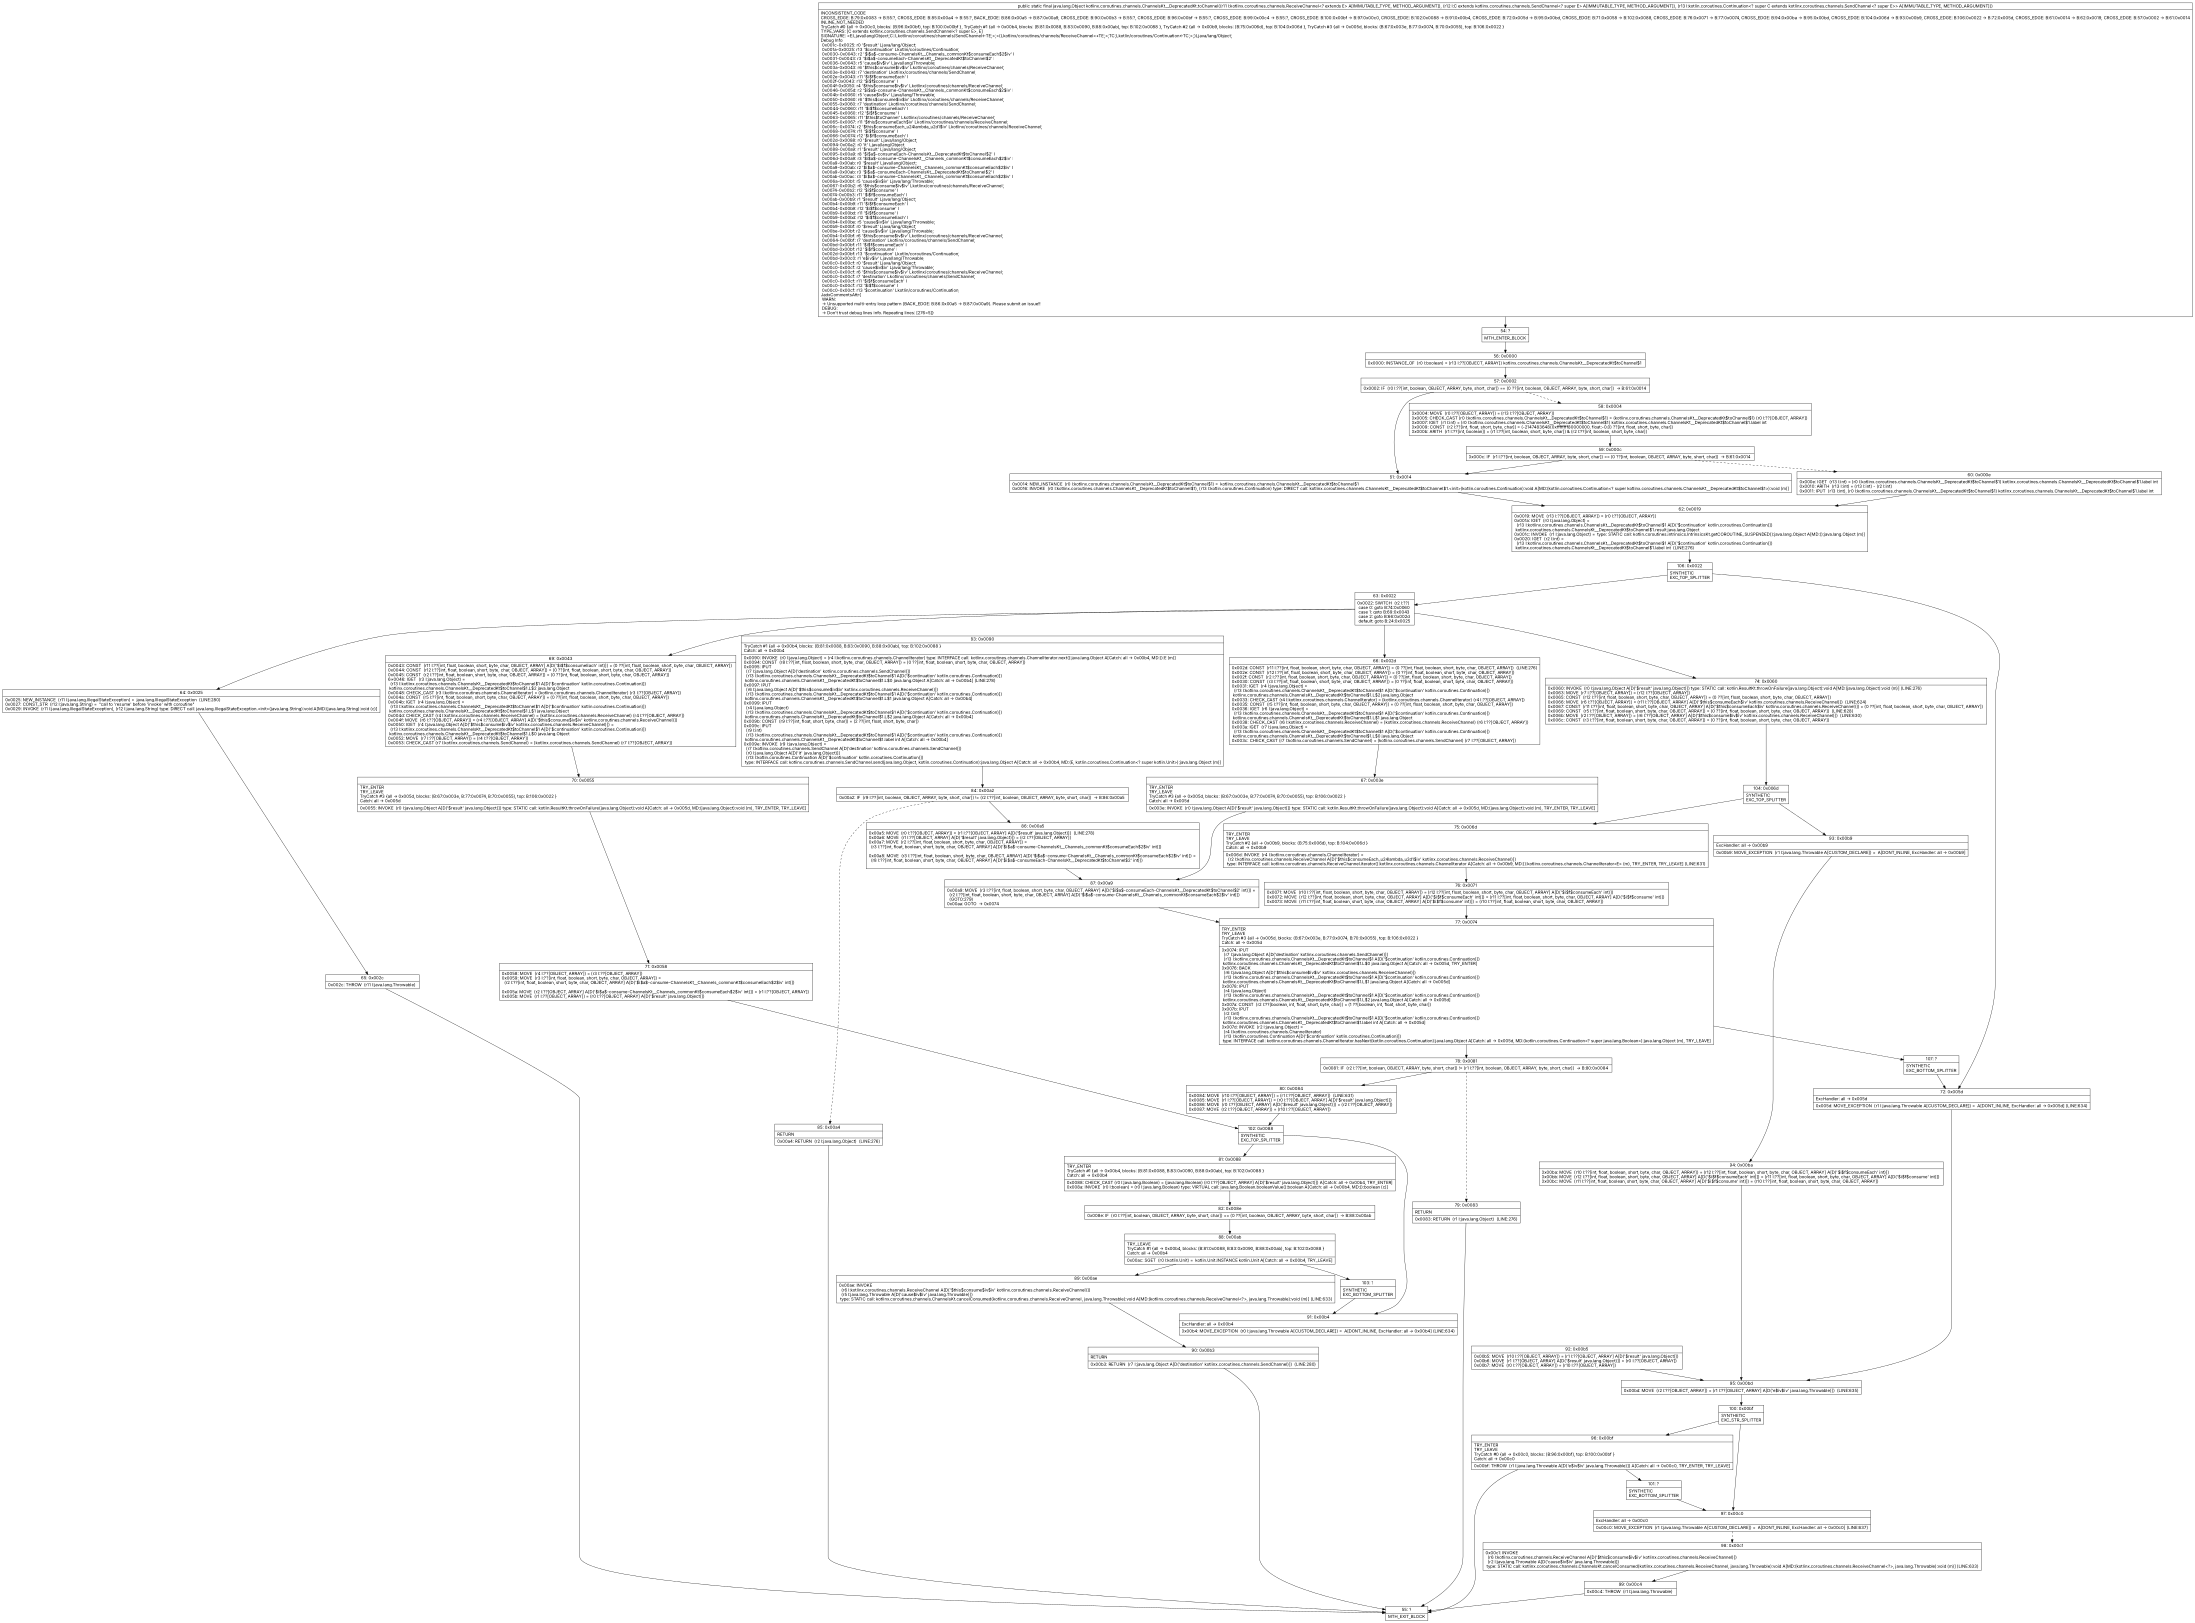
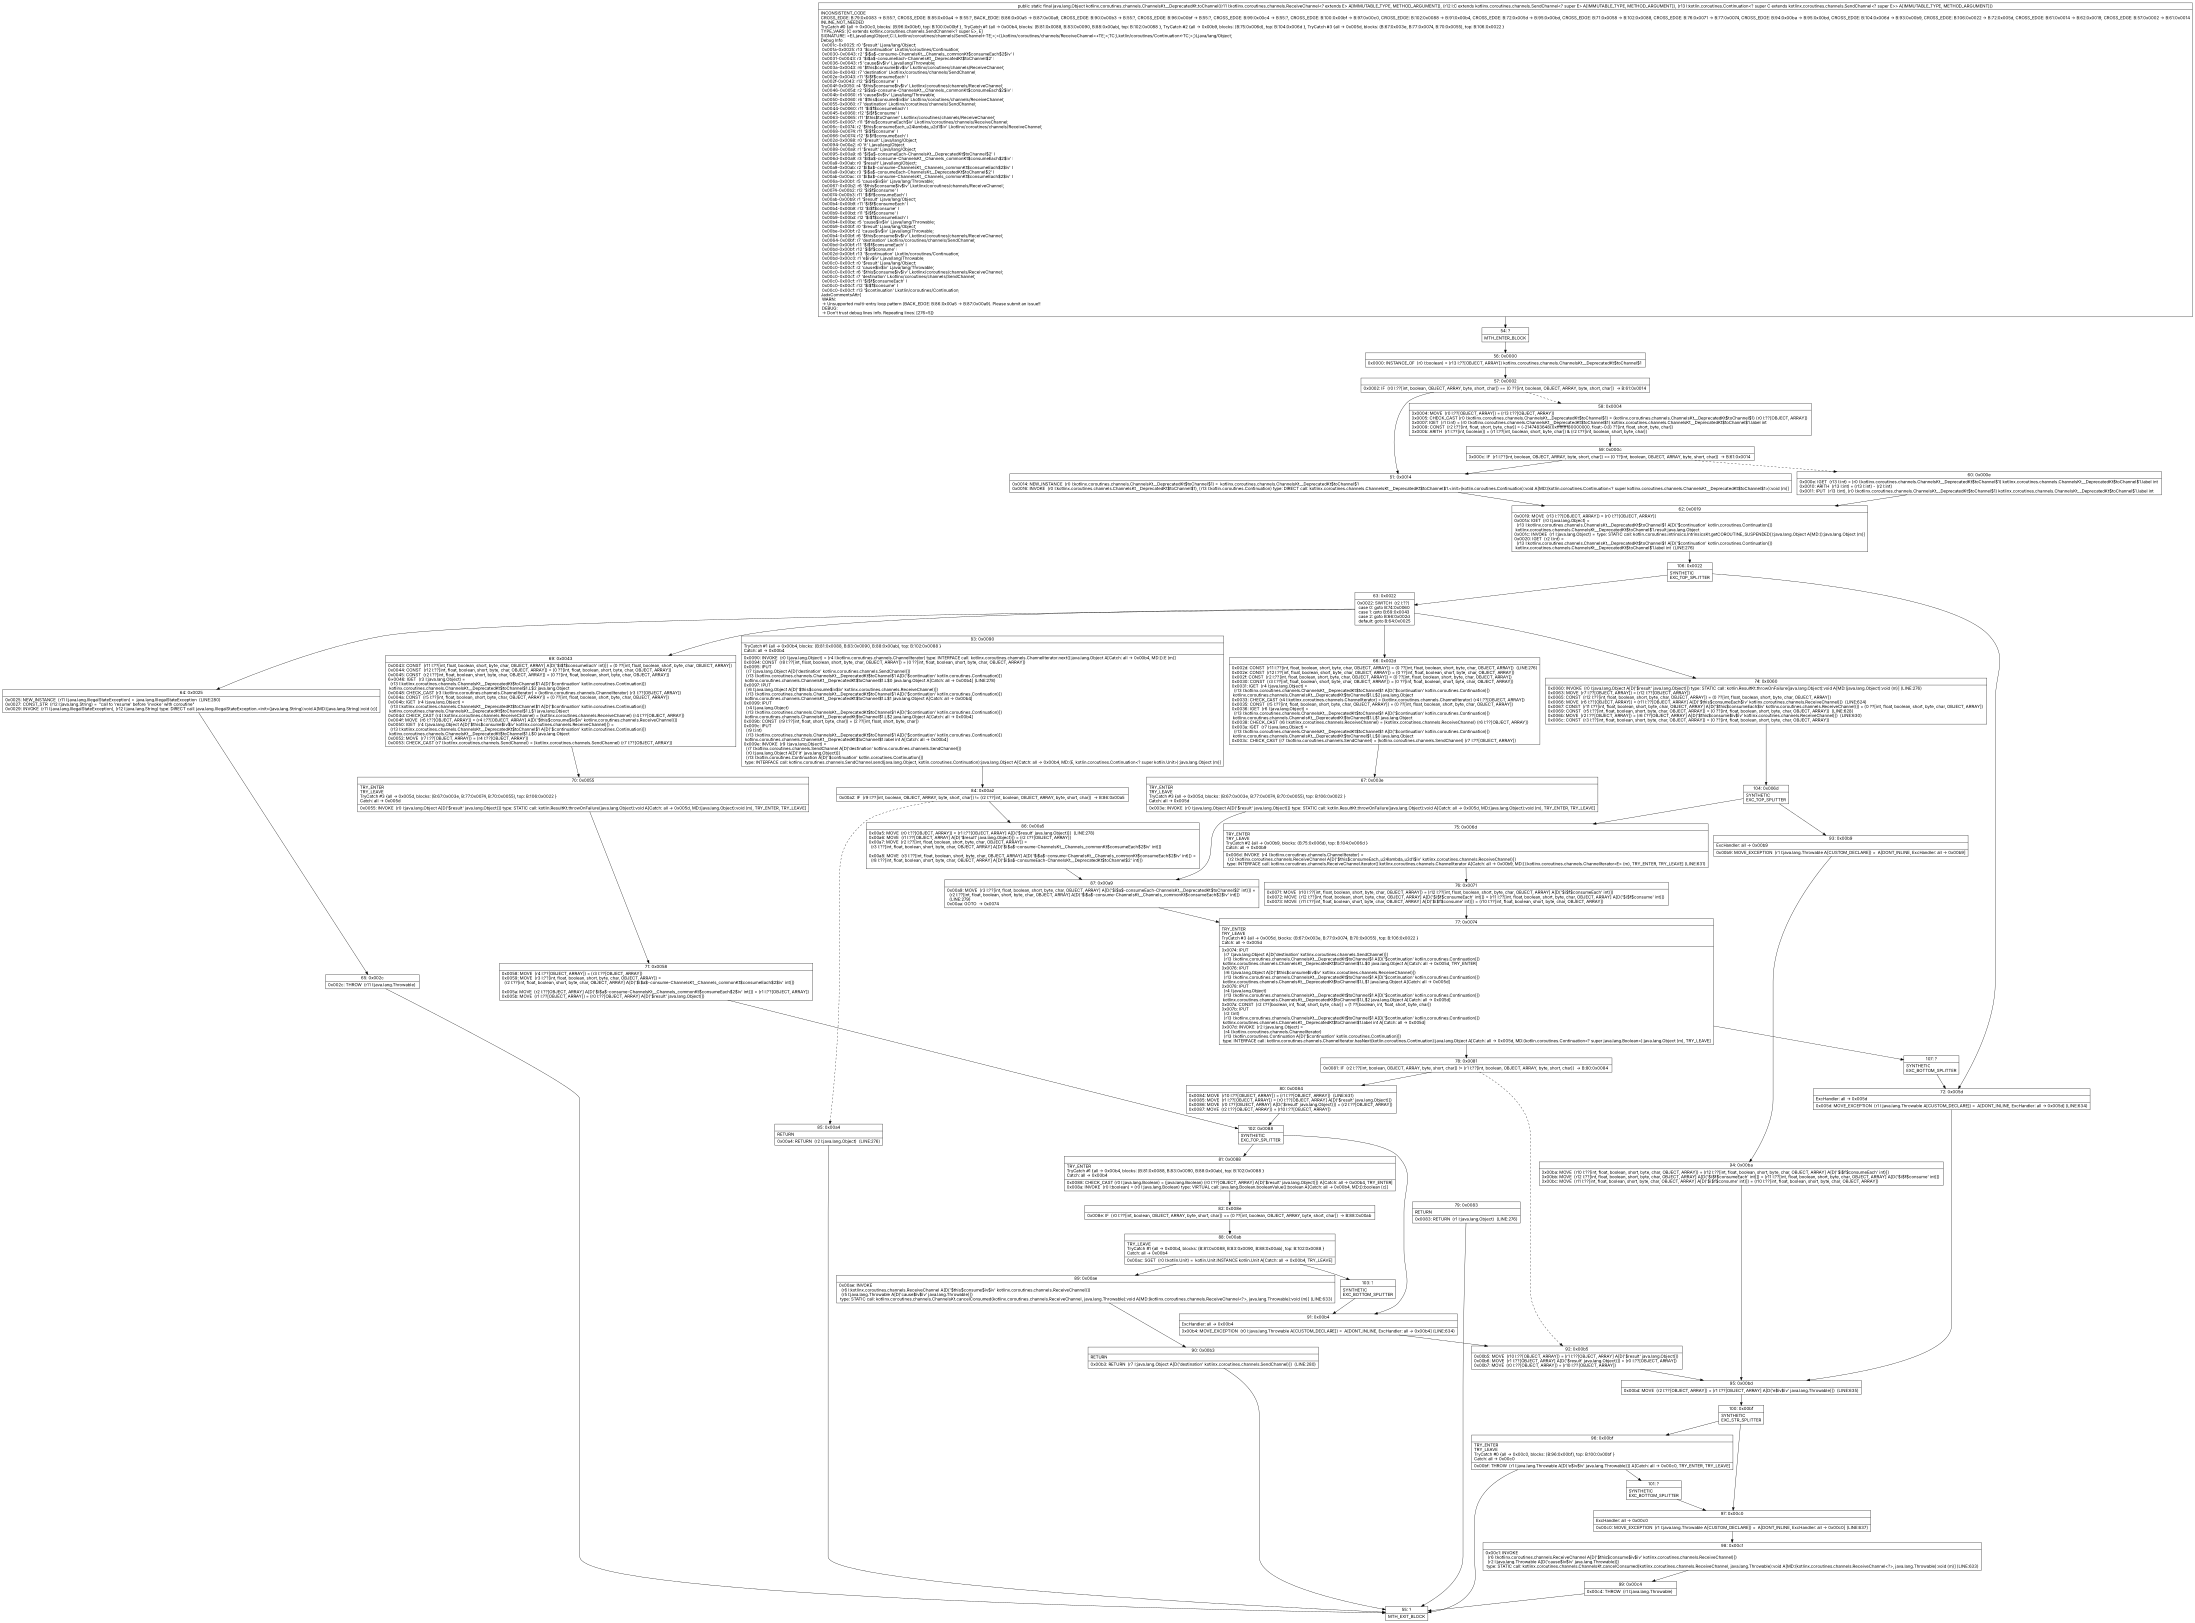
(1384, 621) -> (1385, 621)
(960, 900) -> (959, 900)
(1237, 968) -> (1236, 968)
(1466, 1135) -> (1530, 1202)
none -> (1442, 1340)
(1732, 1536) -> (1732, 1536)
